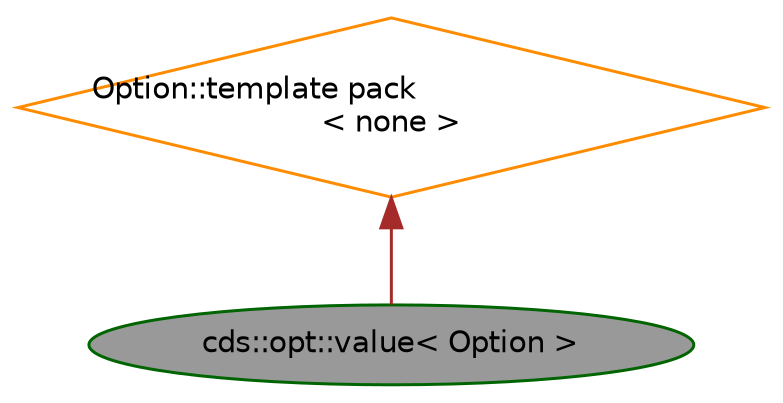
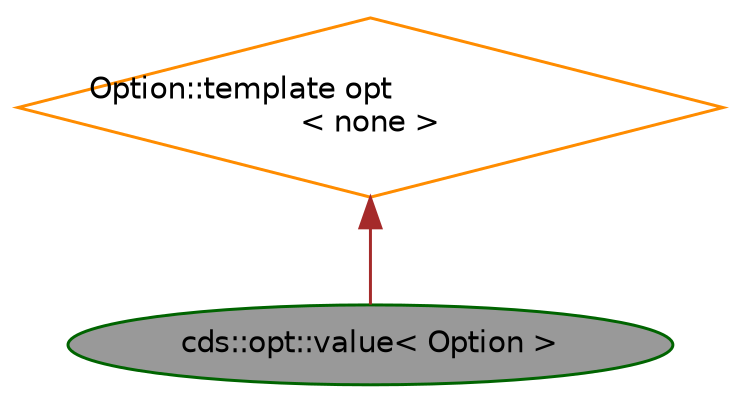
(391, 108) -> (370, 108)
